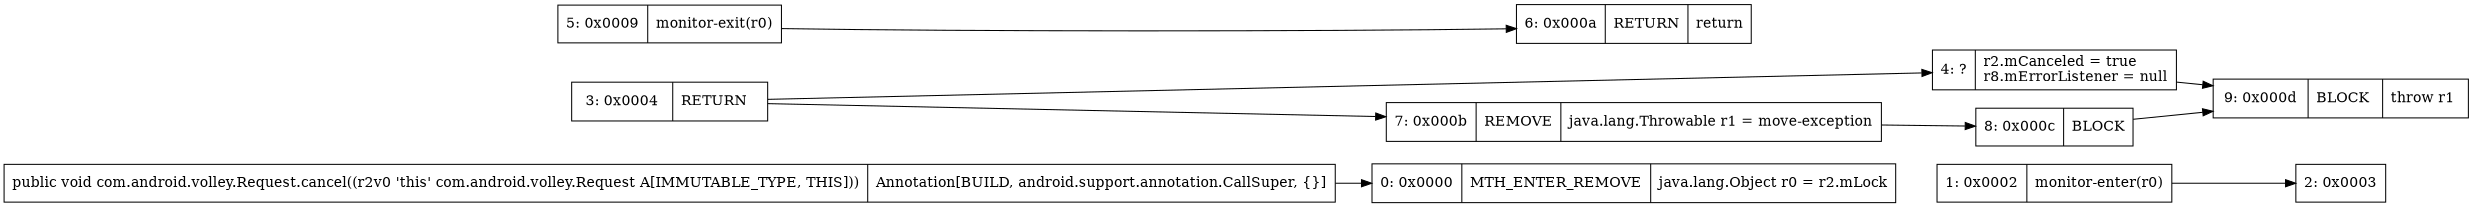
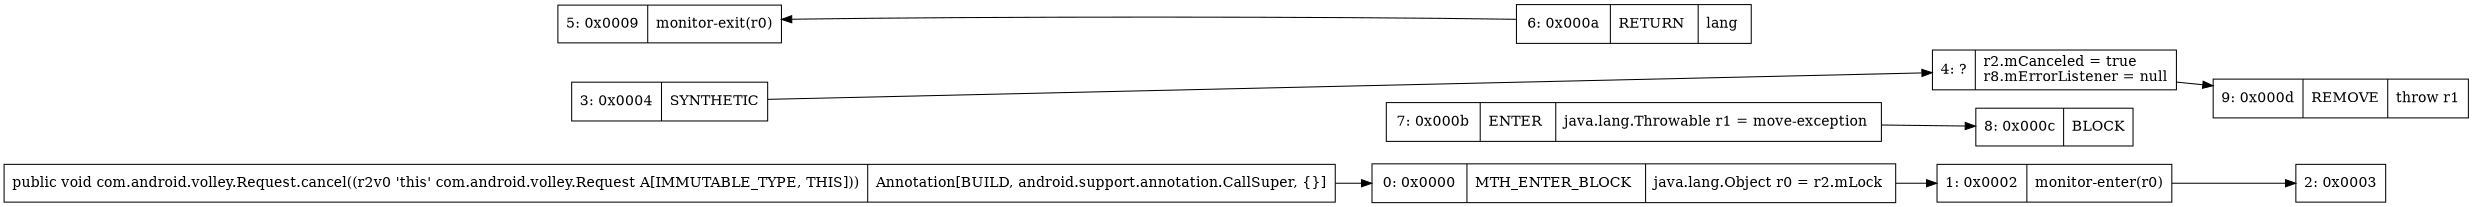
(1720, 23) -> (1722, 23)
(1144, 31) -> (1154, 17)
(2343, 98) -> (2345, 98)
(714, 101) -> (715, 101)
(1072, 110) -> none
(2168, 116) -> none
(1518, 121) -> (1515, 121)
(1556, 183) -> (1554, 183)
none -> (1911, 183)
